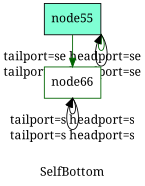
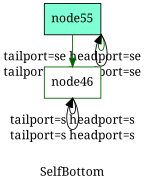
(73, 83) -> (73, 83)
